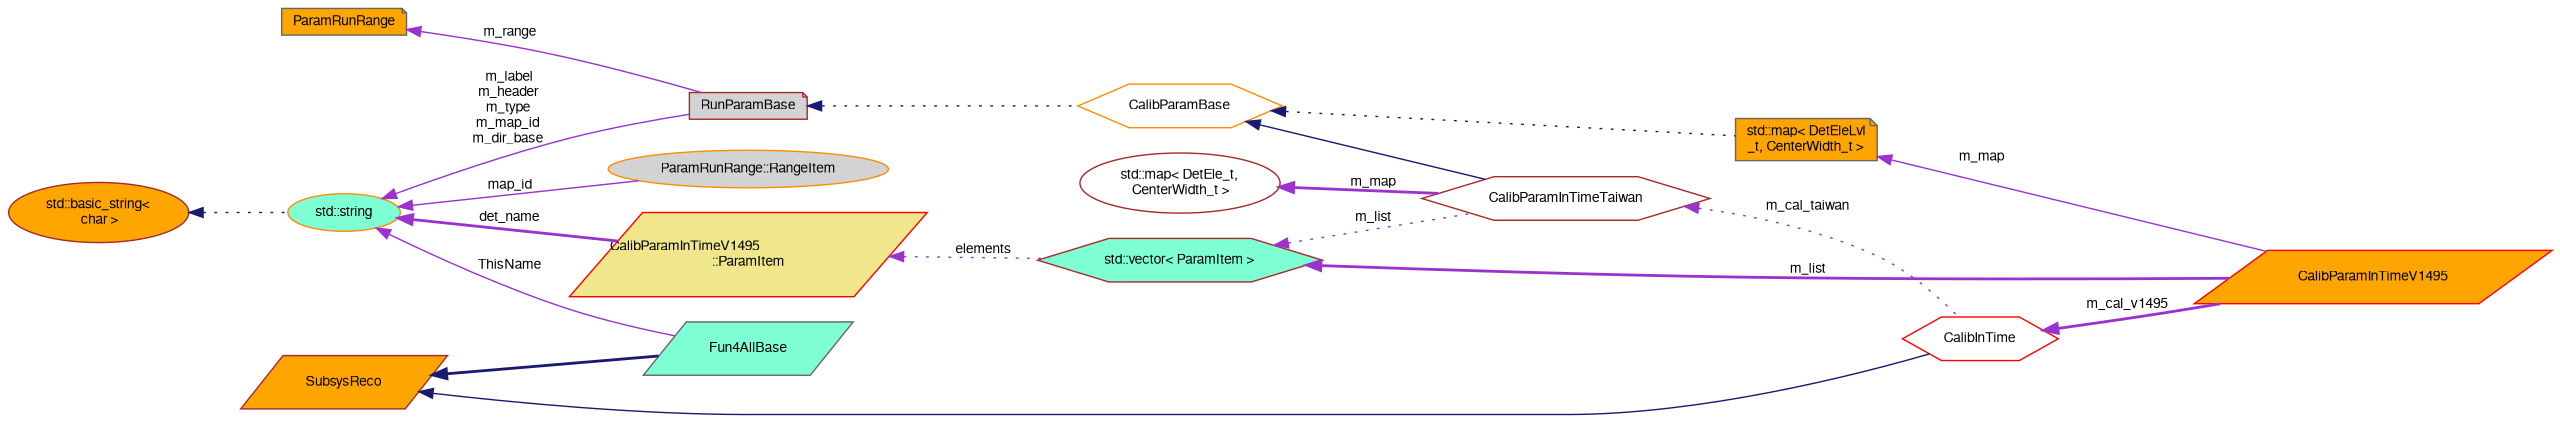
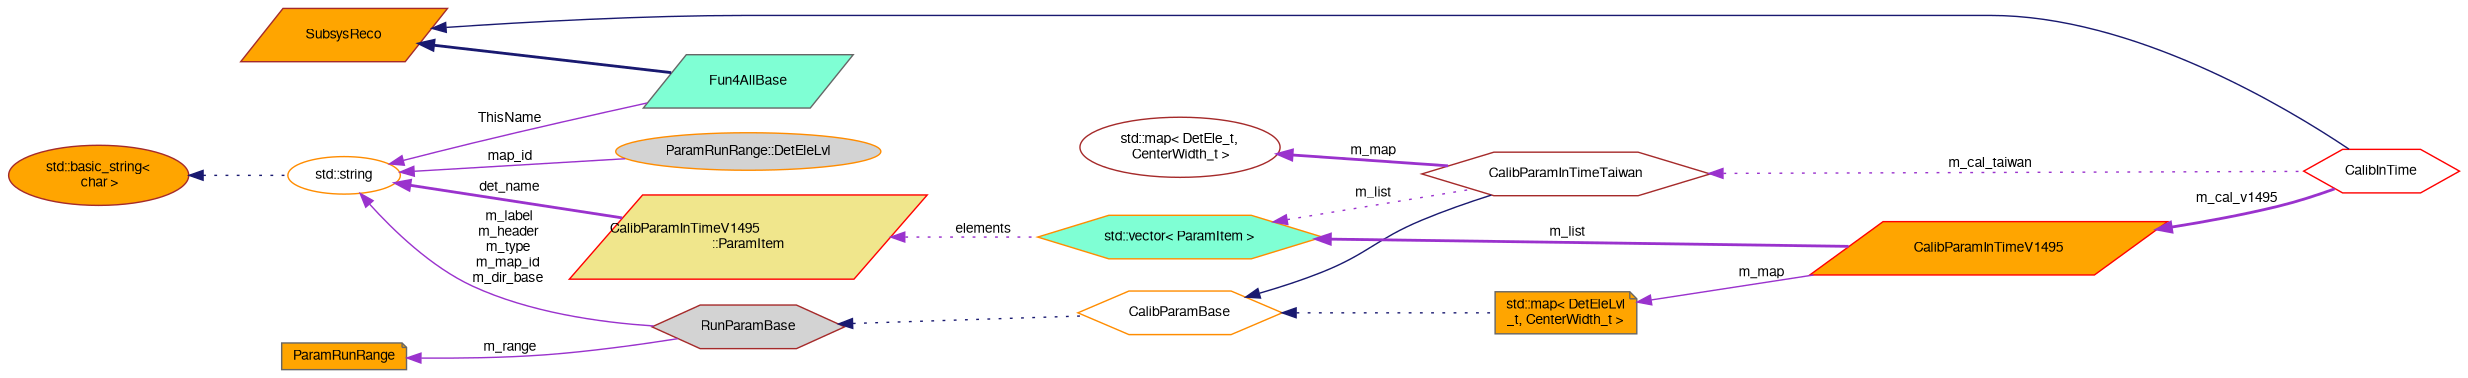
(748, 106) -> (748, 327)
(748, 169) -> (748, 152)
(344, 213) -> (344, 175)
(1180, 260) -> (1180, 237)
(2139, 317) -> (2254, 212)
